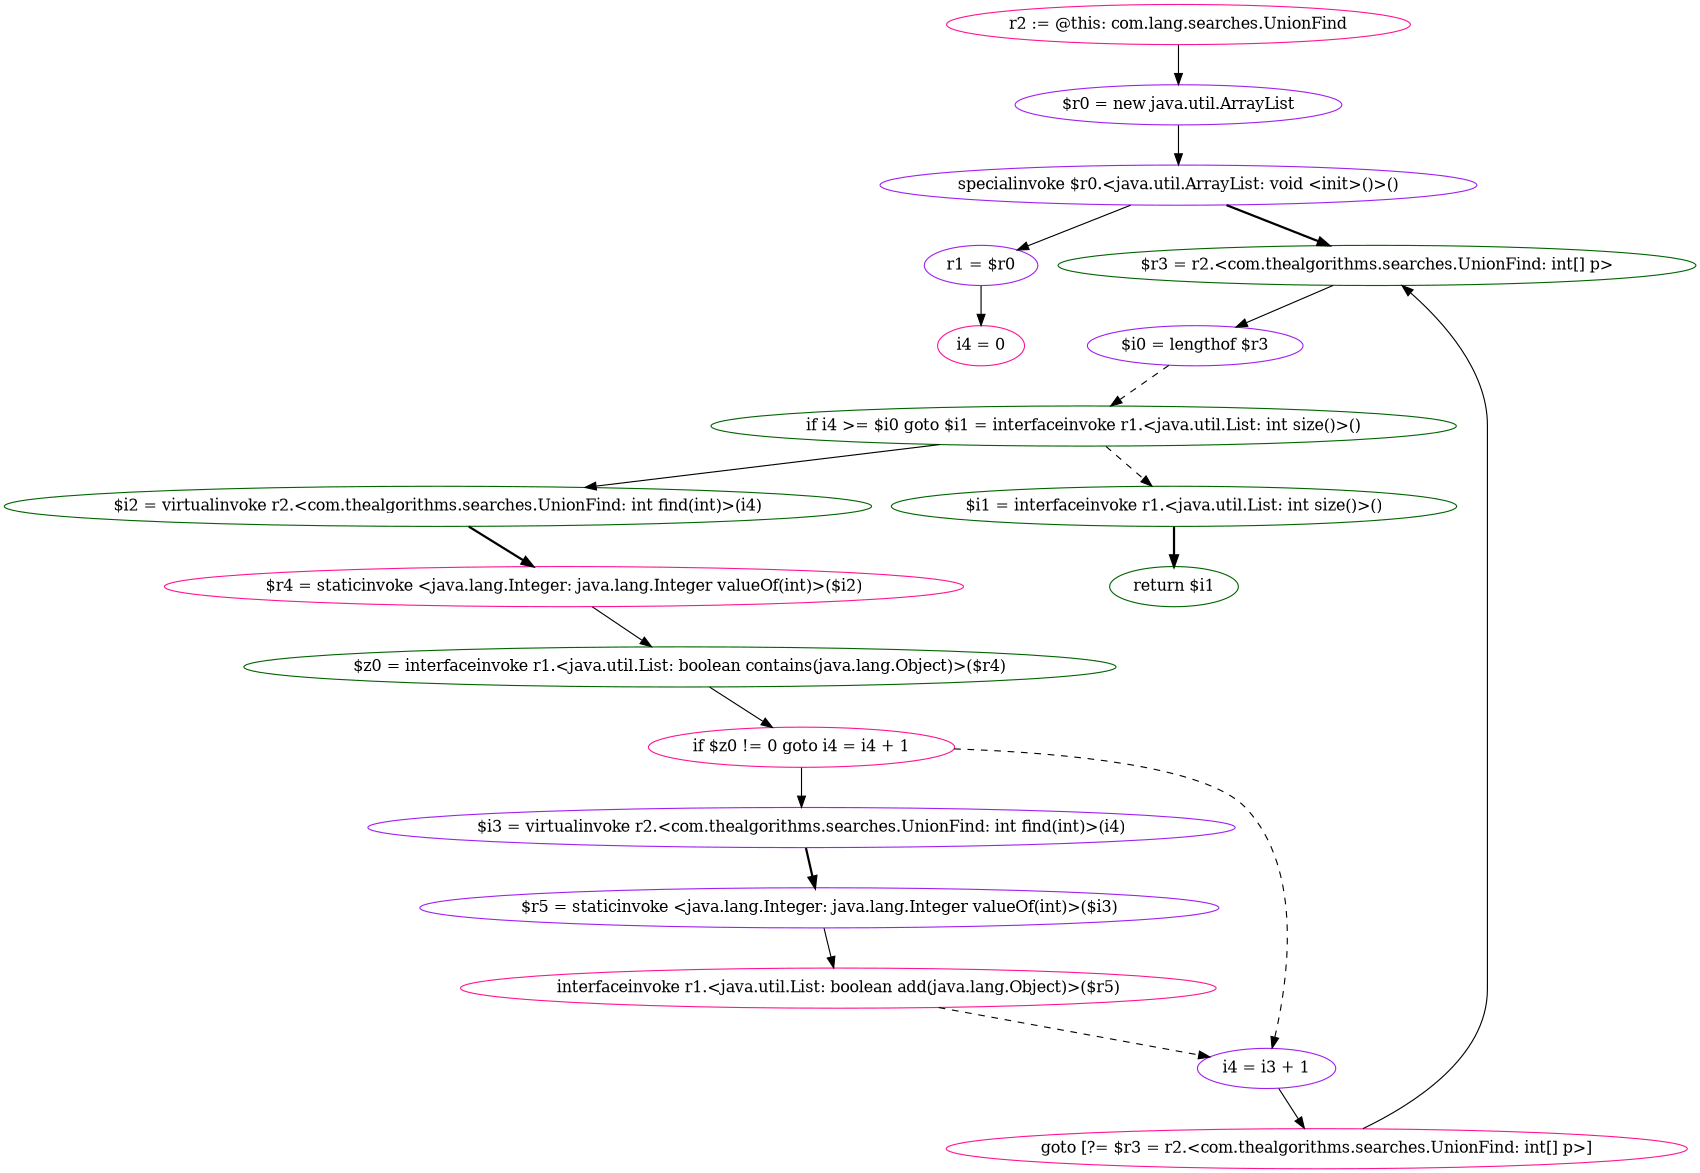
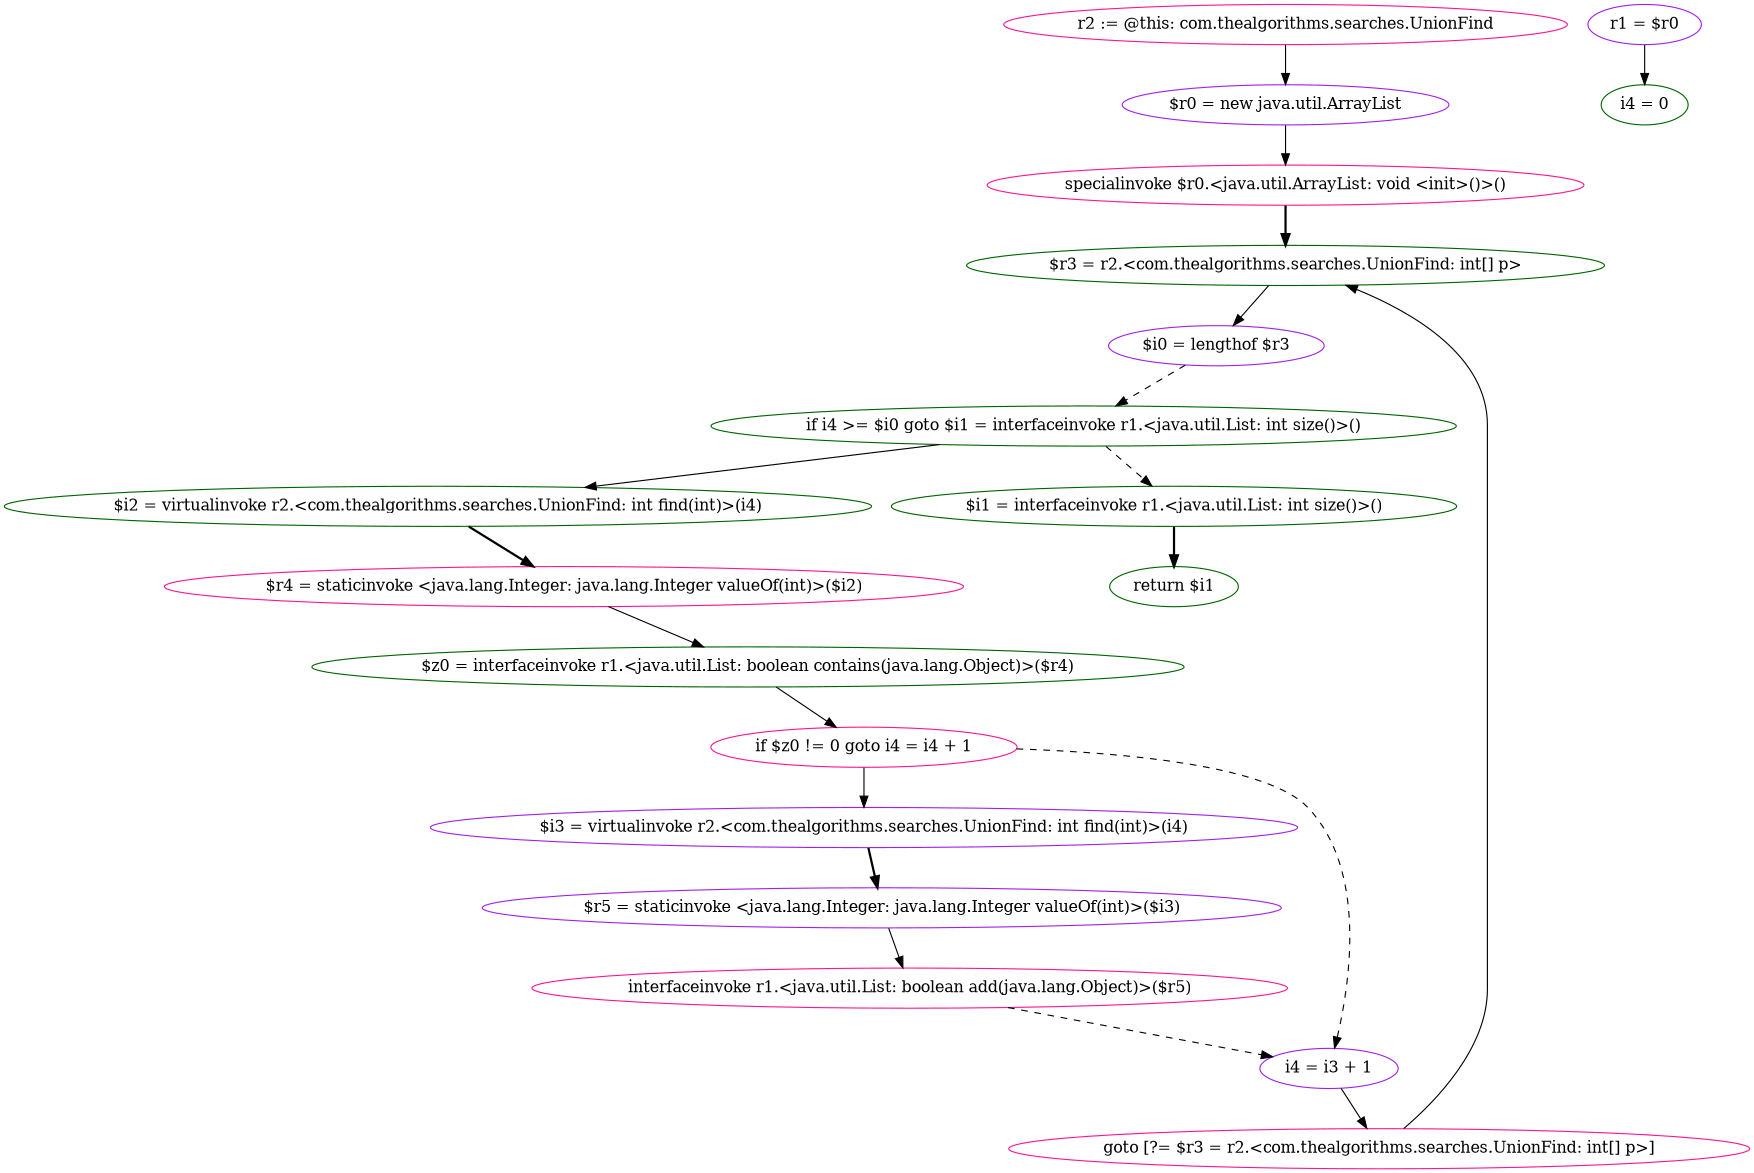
(1179, 25) -> (1286, 25)
(1179, 185) -> (1286, 185)
(1079, 225) -> none
(981, 346) -> (1645, 105)
